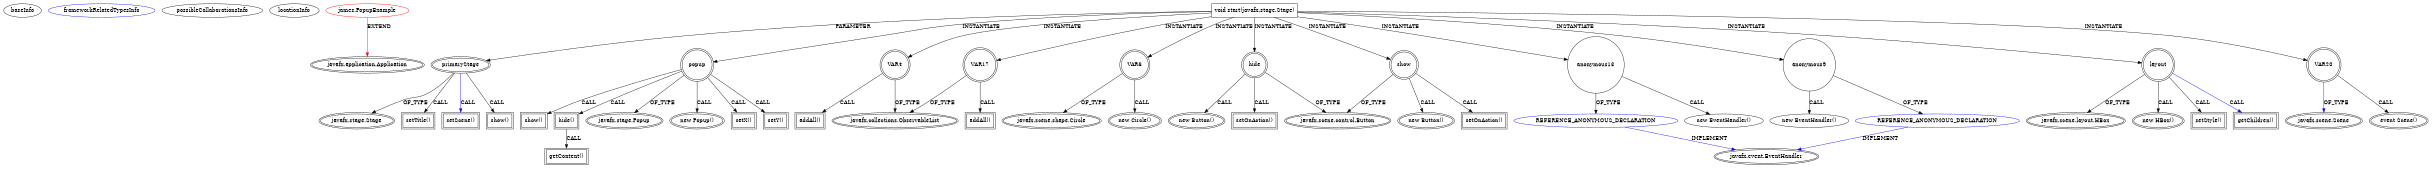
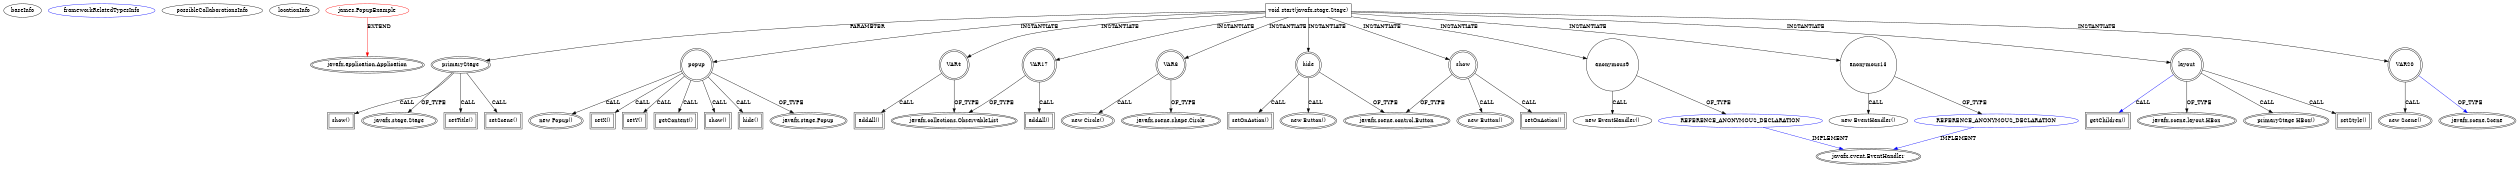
(461, 91) -> (481, 91)
(2158, 121) -> (2286, 121)
(2399, 121) -> (2405, 121)
(566, 137) -> (686, 95)
